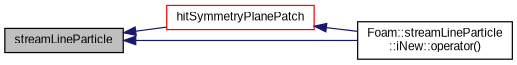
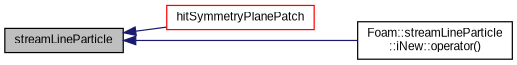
(342, 30) -> none
